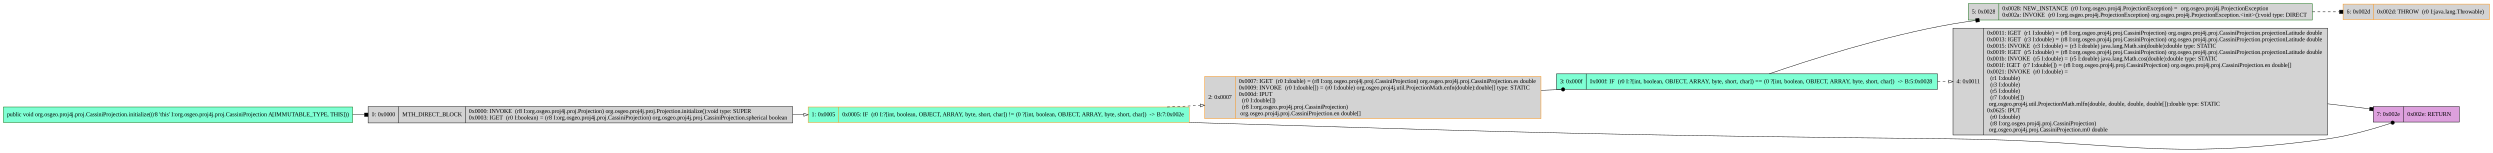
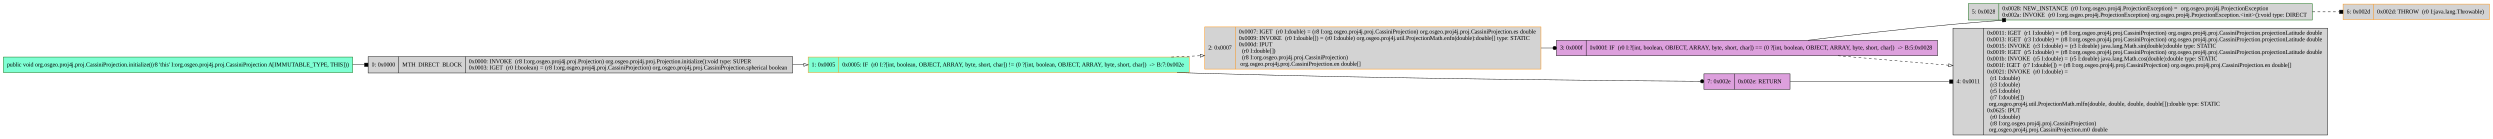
(1747, 82) -> (1747, 48)
(2348, 106) -> (1869, 82)
